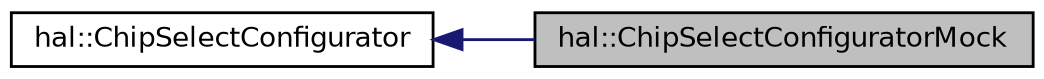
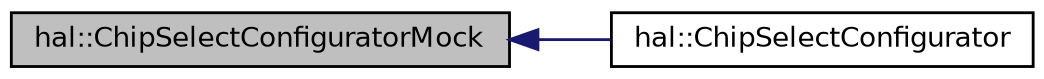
(499, 40) -> (574, 40)
